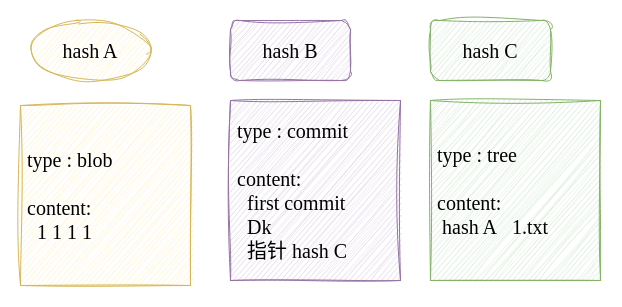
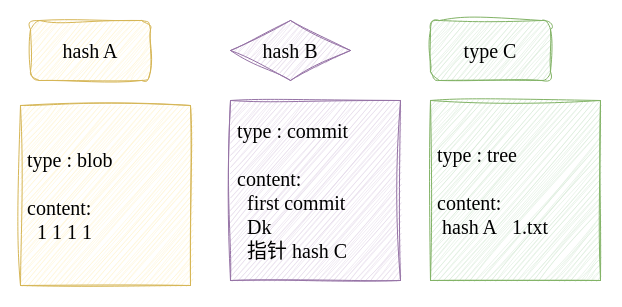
(91, 51) -> (91, 51)
(291, 51) -> (291, 51)
(491, 51) -> (491, 51)
